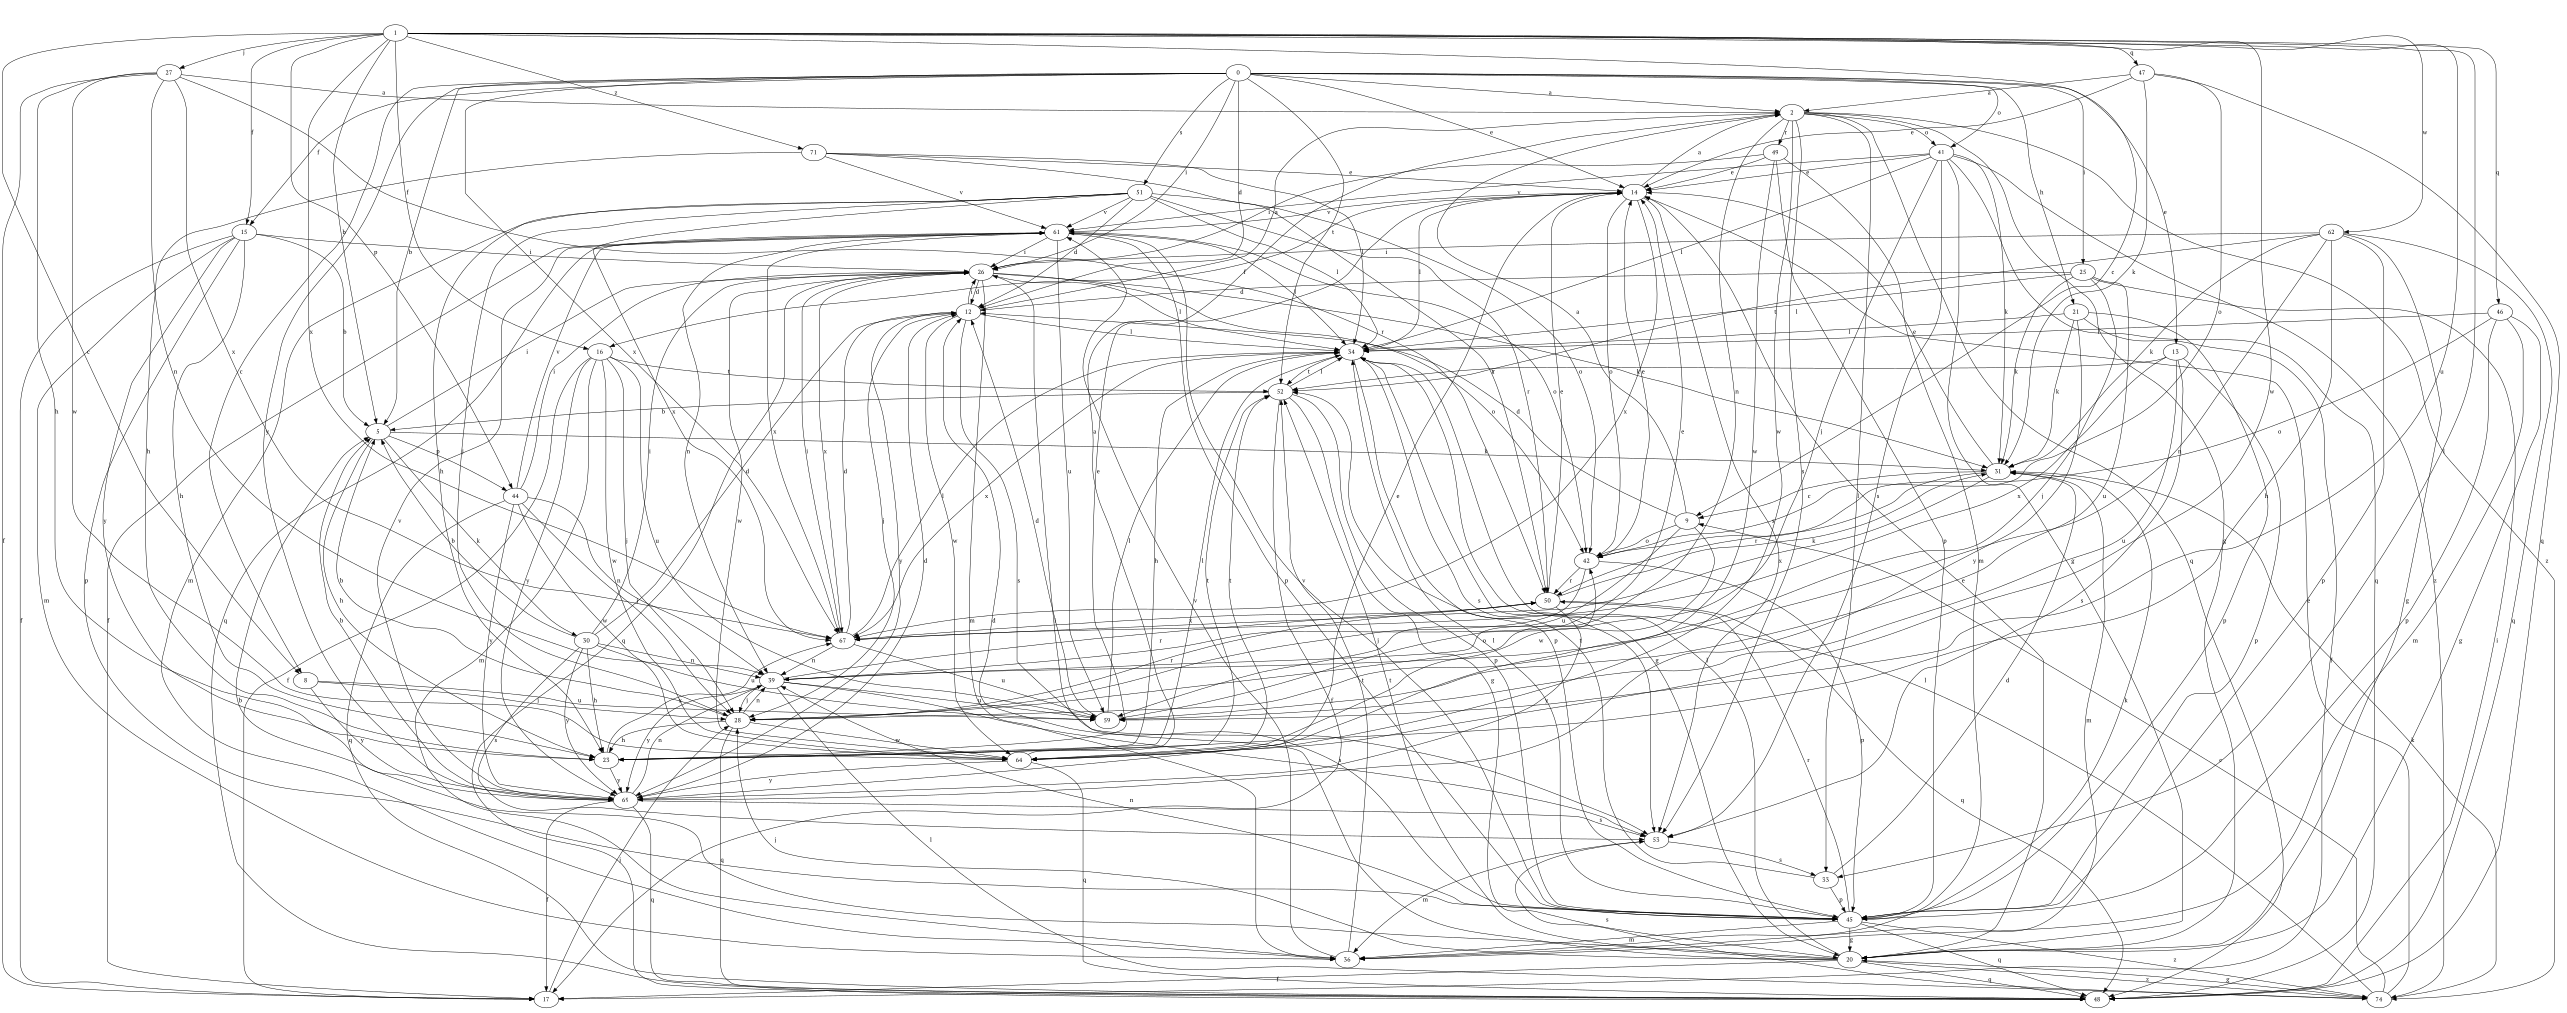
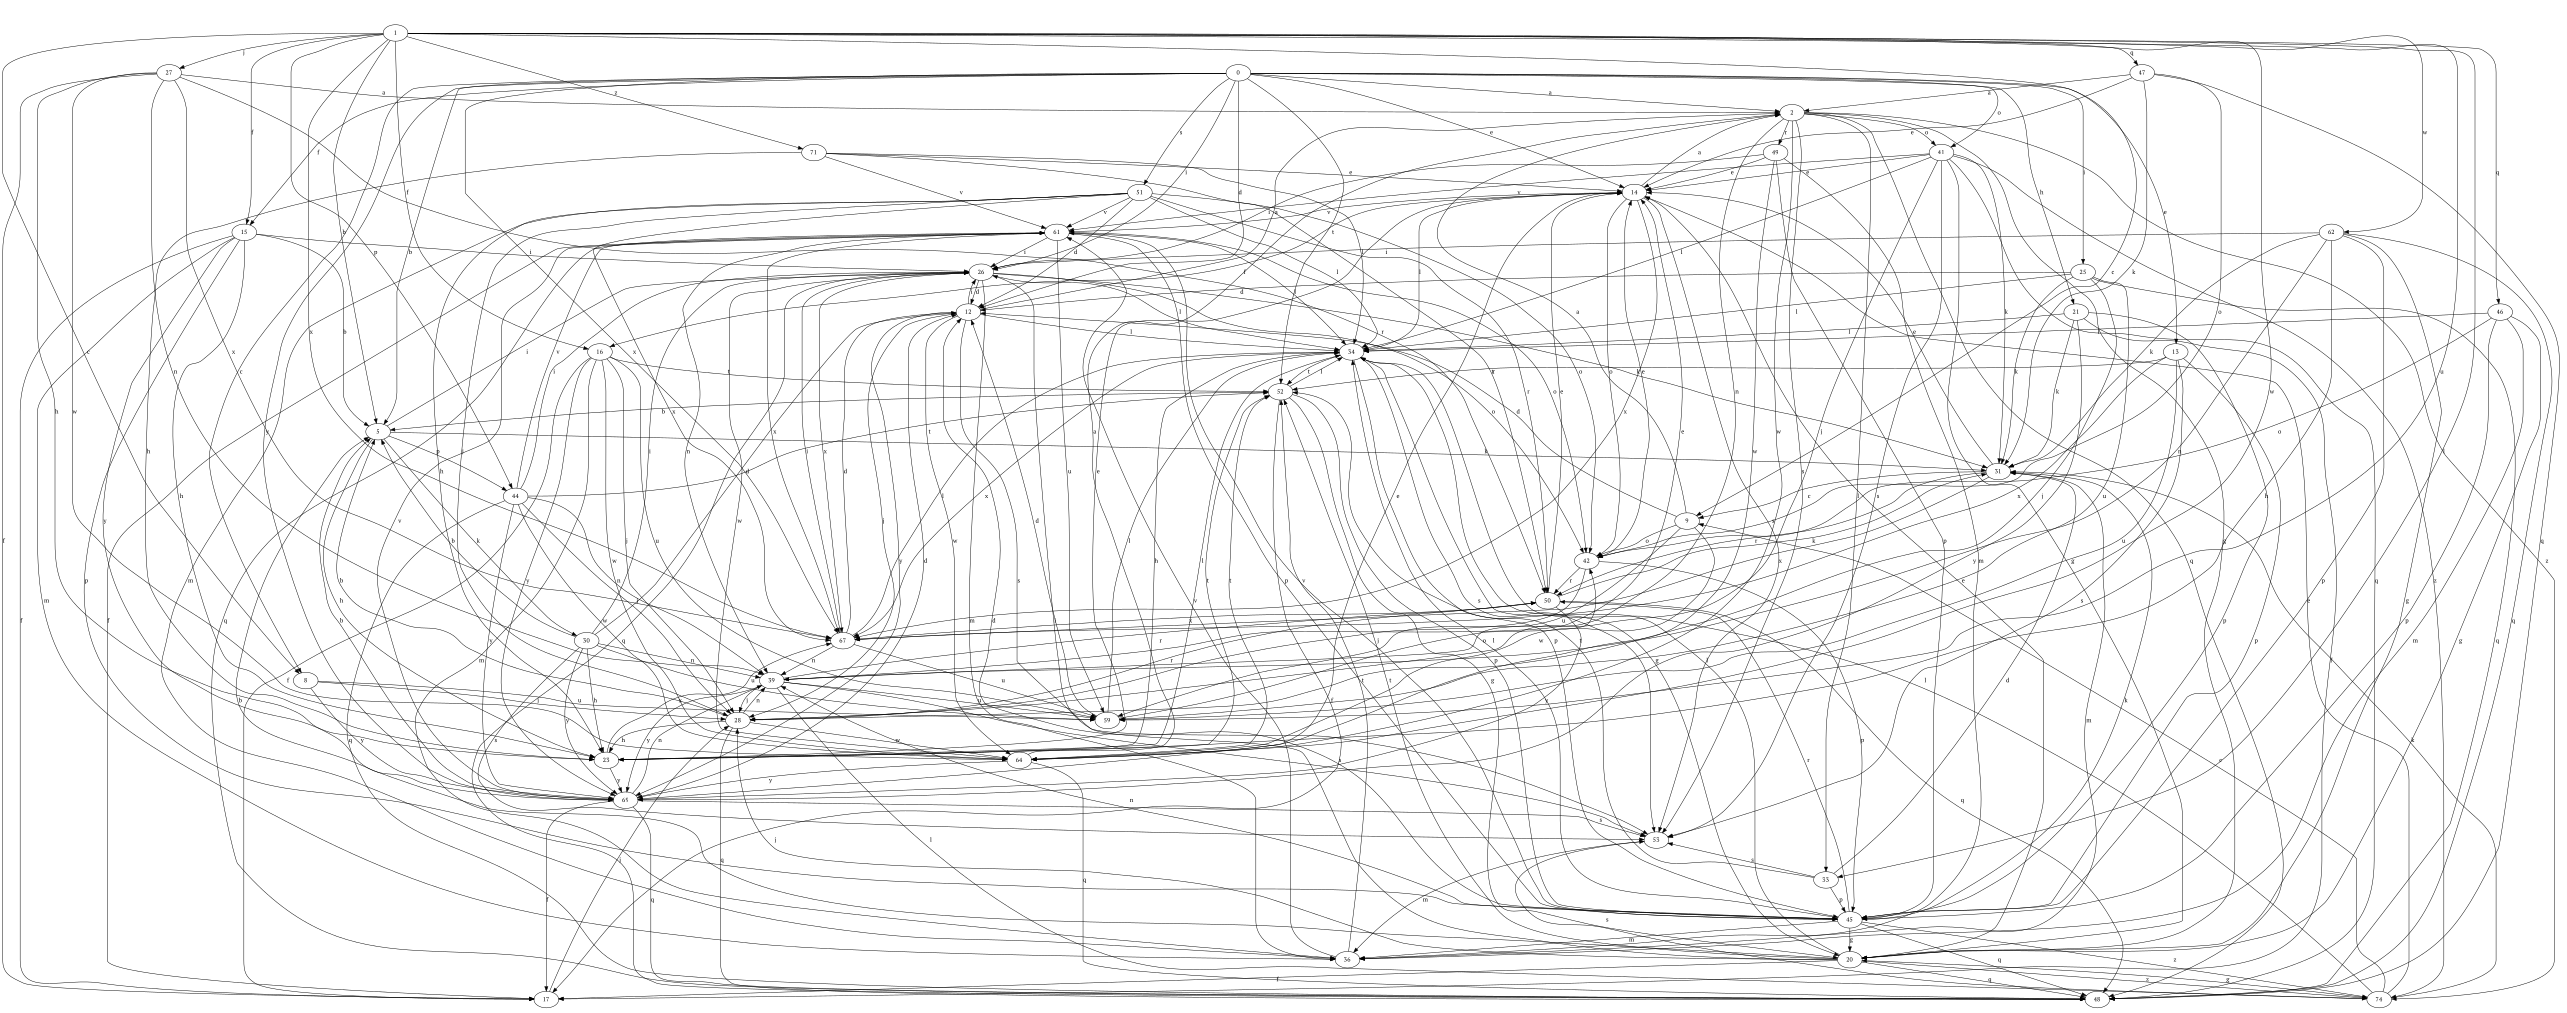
(1831, 294) -> (892, 431)
(2497, 641) -> (2497, 641)
(1741, 853) -> (1743, 861)
